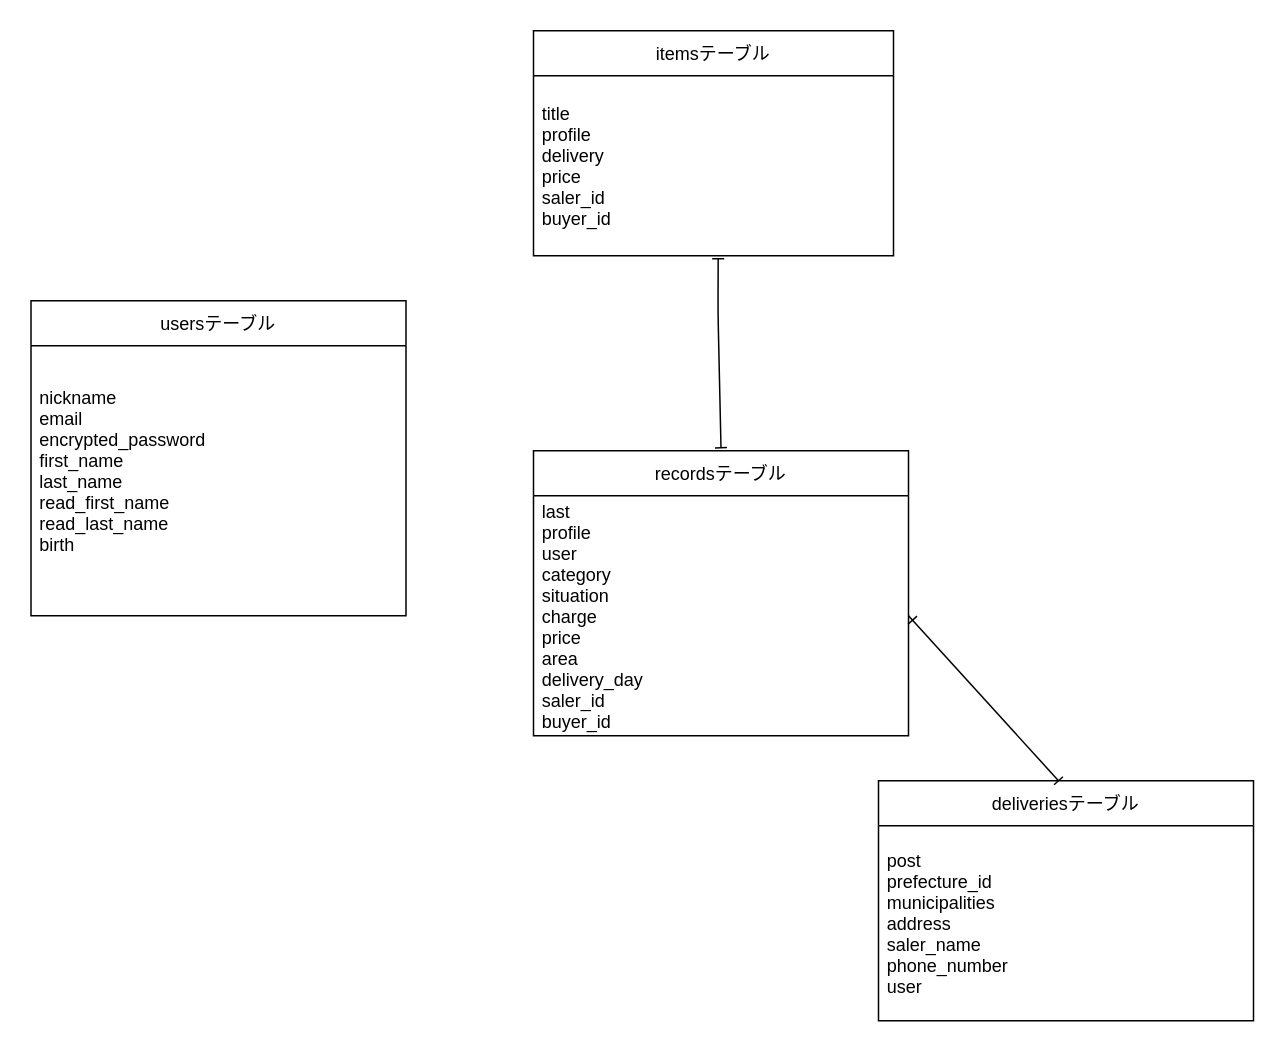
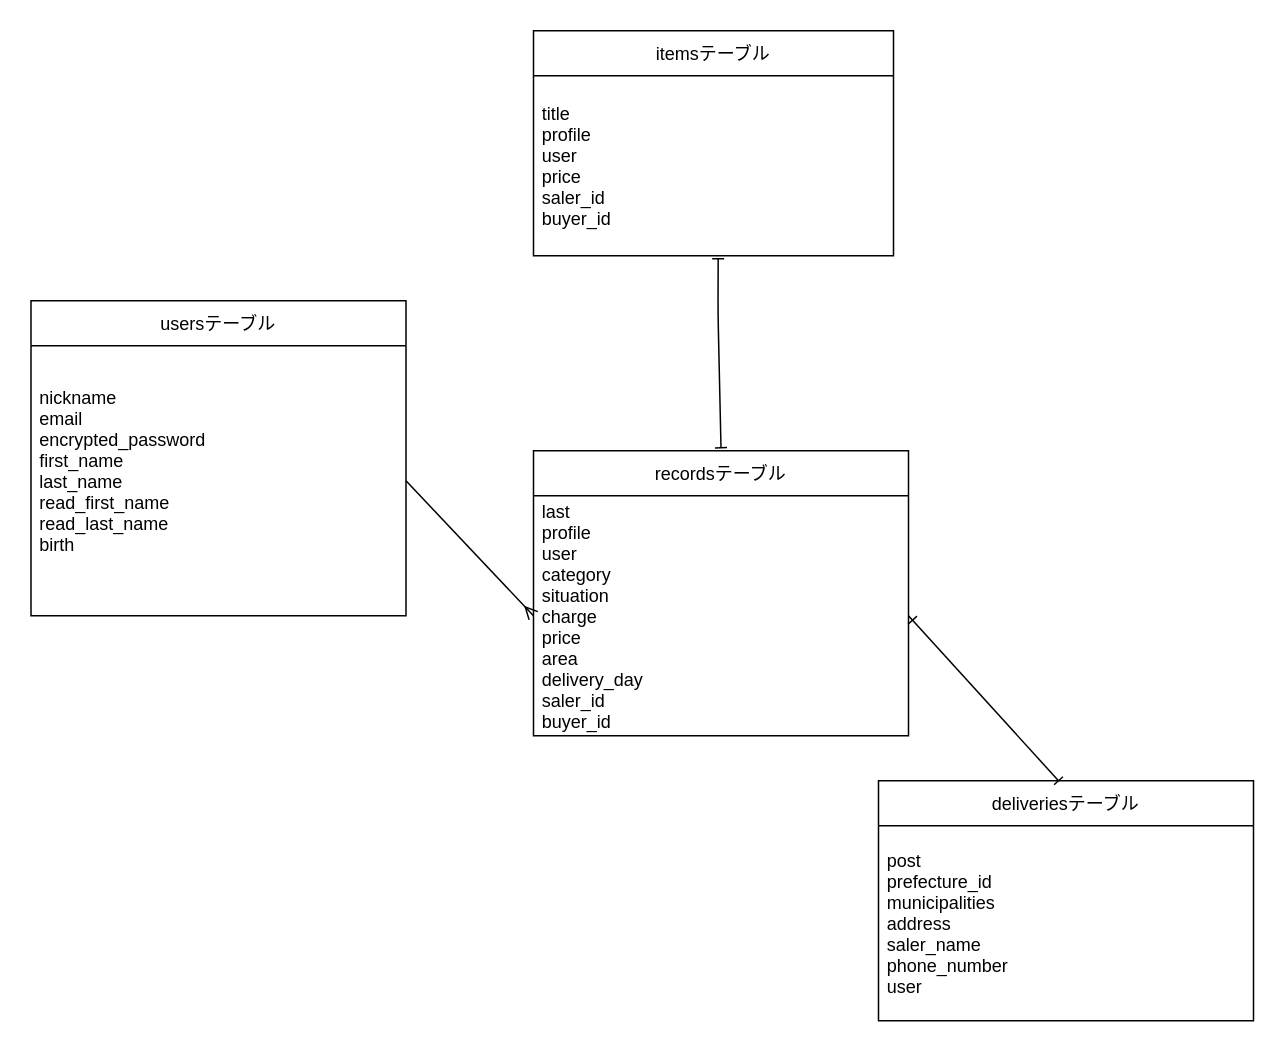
(562, 114) -> (562, 114)
none -> (469, 548)
